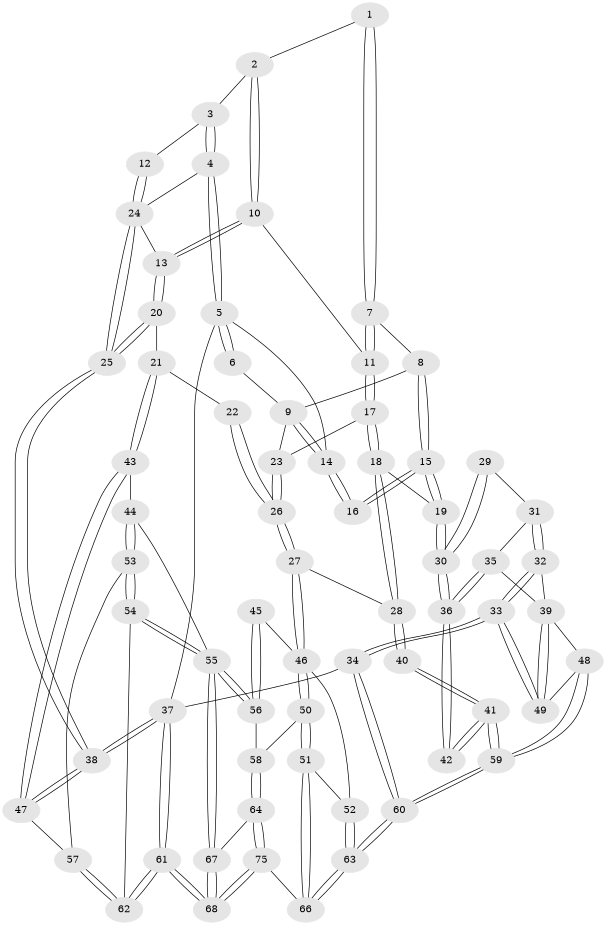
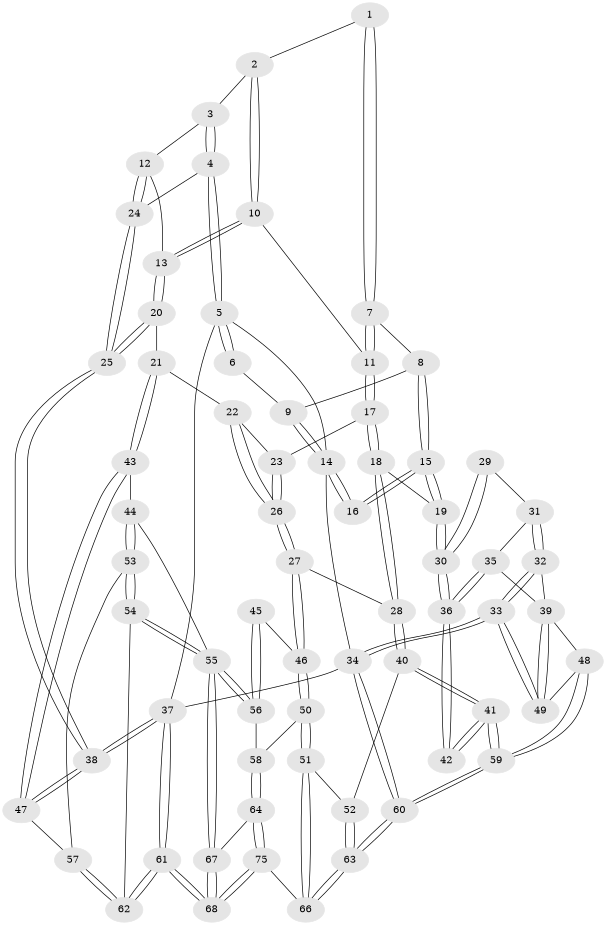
(148, 239) -> (161, 213)
(283, 438) -> (255, 438)
none -> (333, 563)
(341, 731) -> (376, 736)
